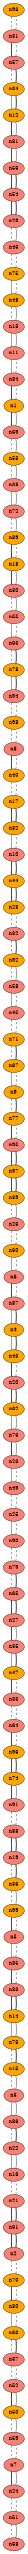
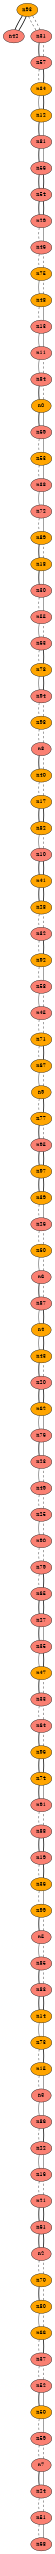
none -> (14, 36)
(14, 406) -> (41, 406)
(14, 881) -> (41, 881)
